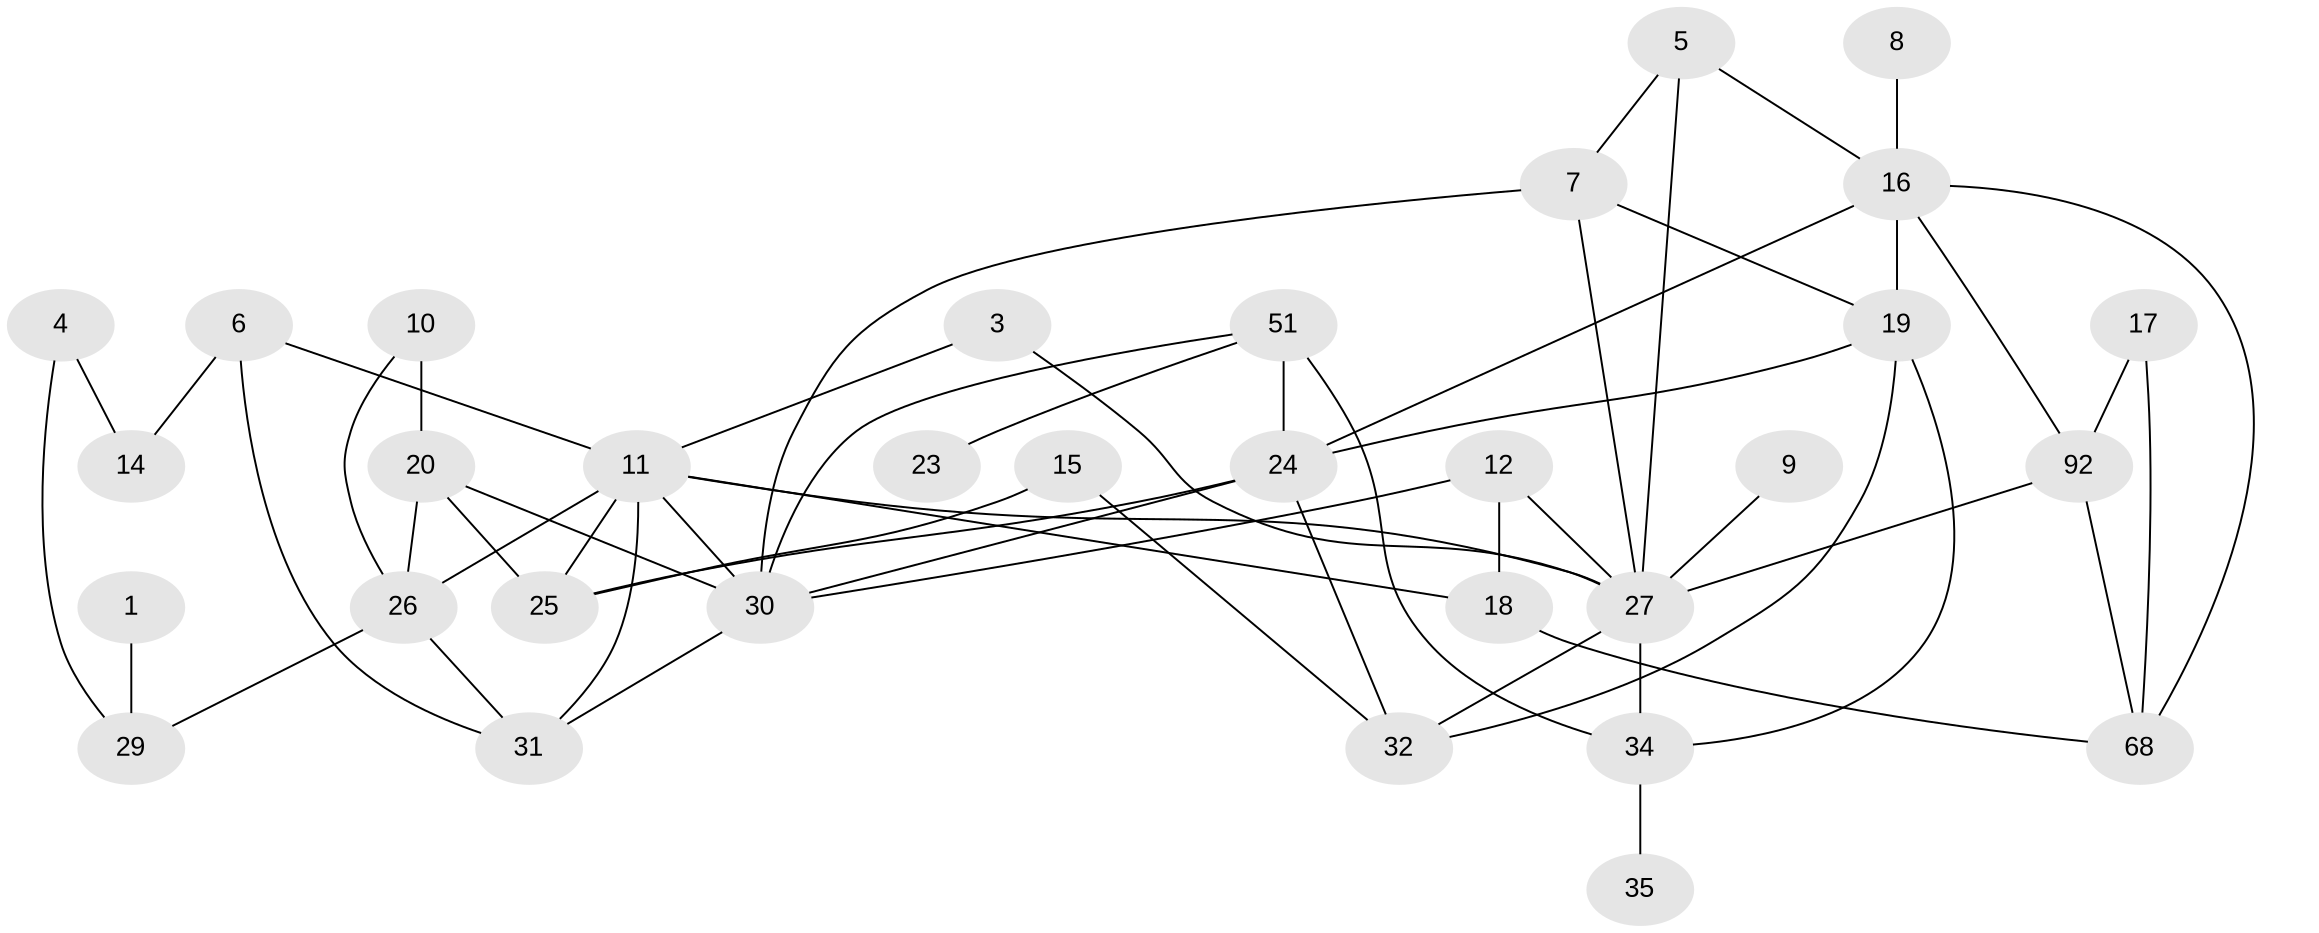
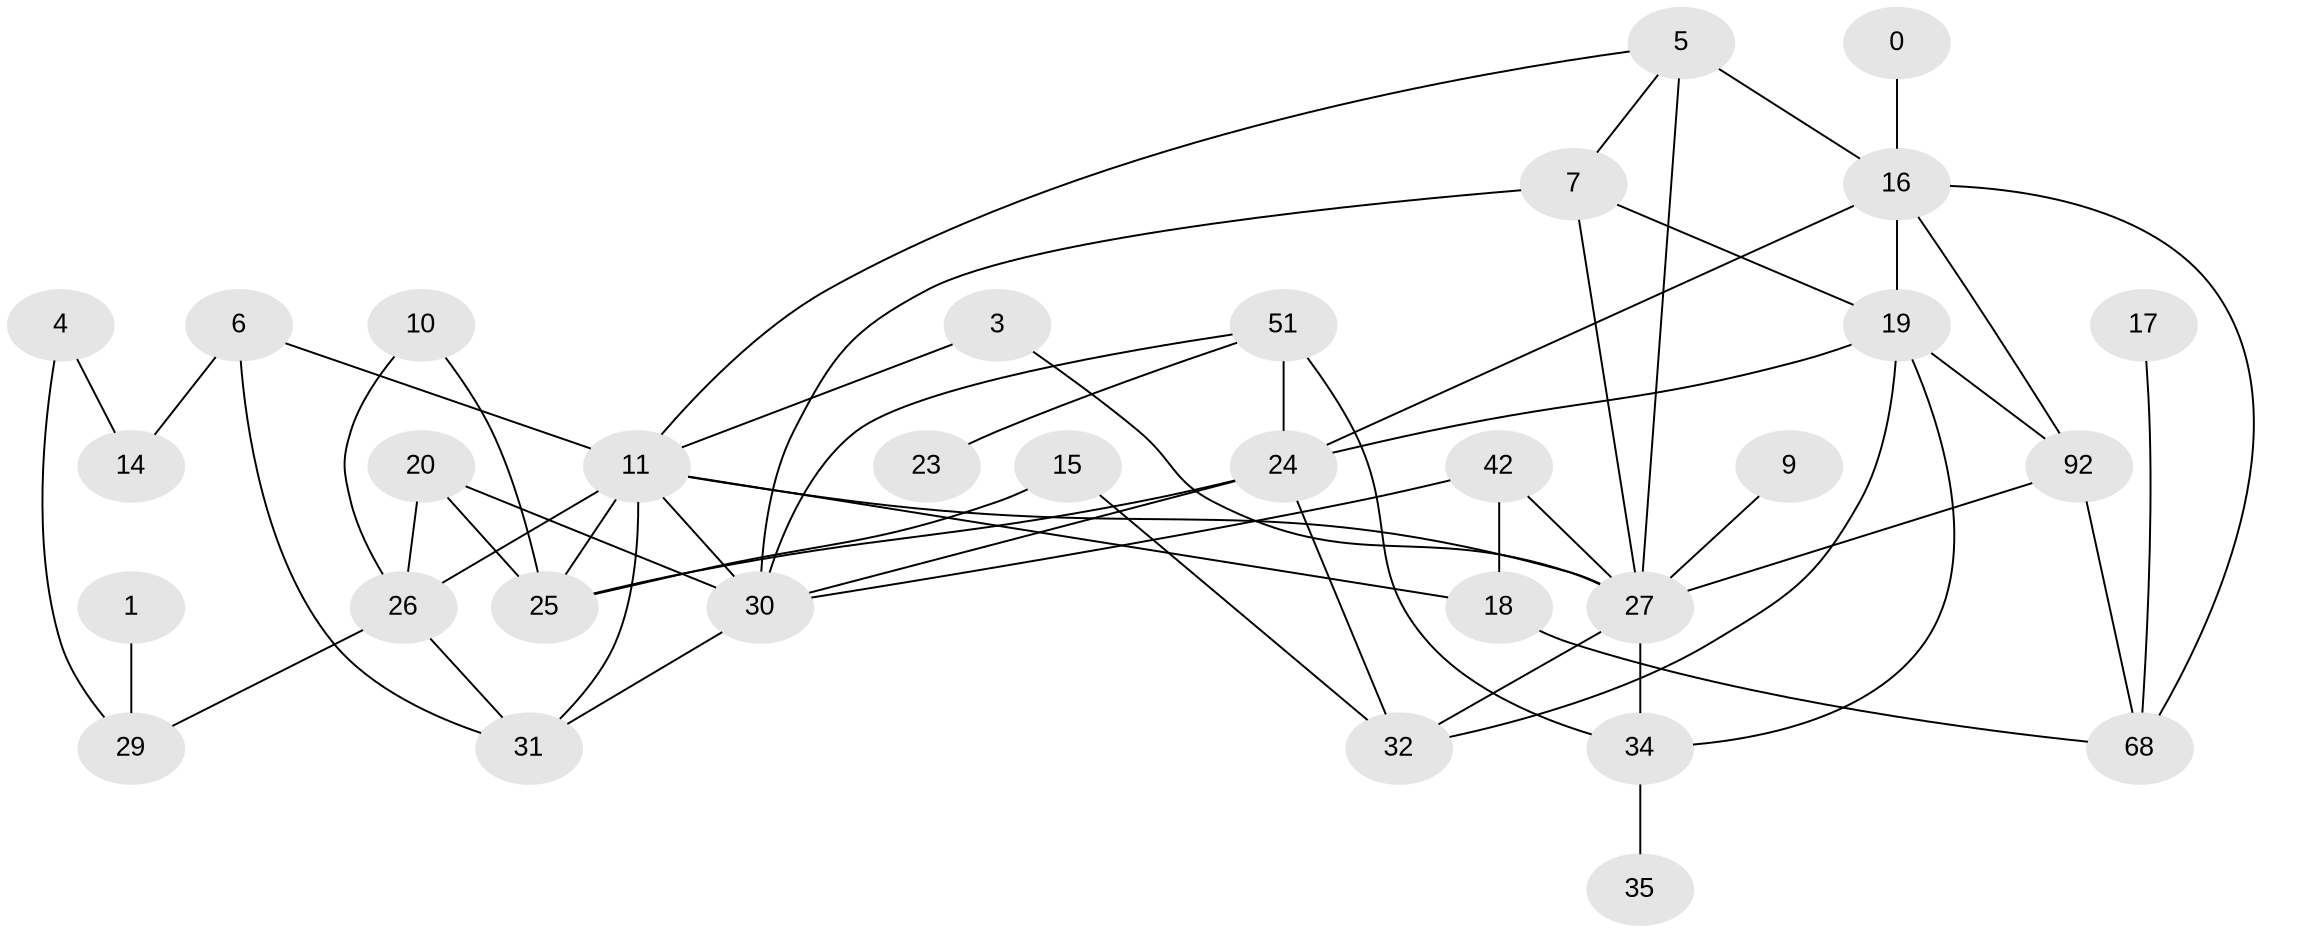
(1897, 43) -> (1897, 43)
none -> (1112, 169)
(2112, 396) -> (1988, 396)
(421, 403) -> (504, 459)
(1499, 466) -> (1499, 466)
